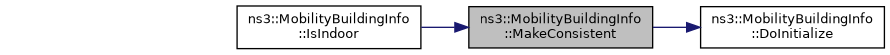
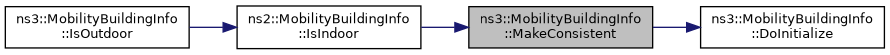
none -> (97, 27)
(329, 27) -> (329, 27)
